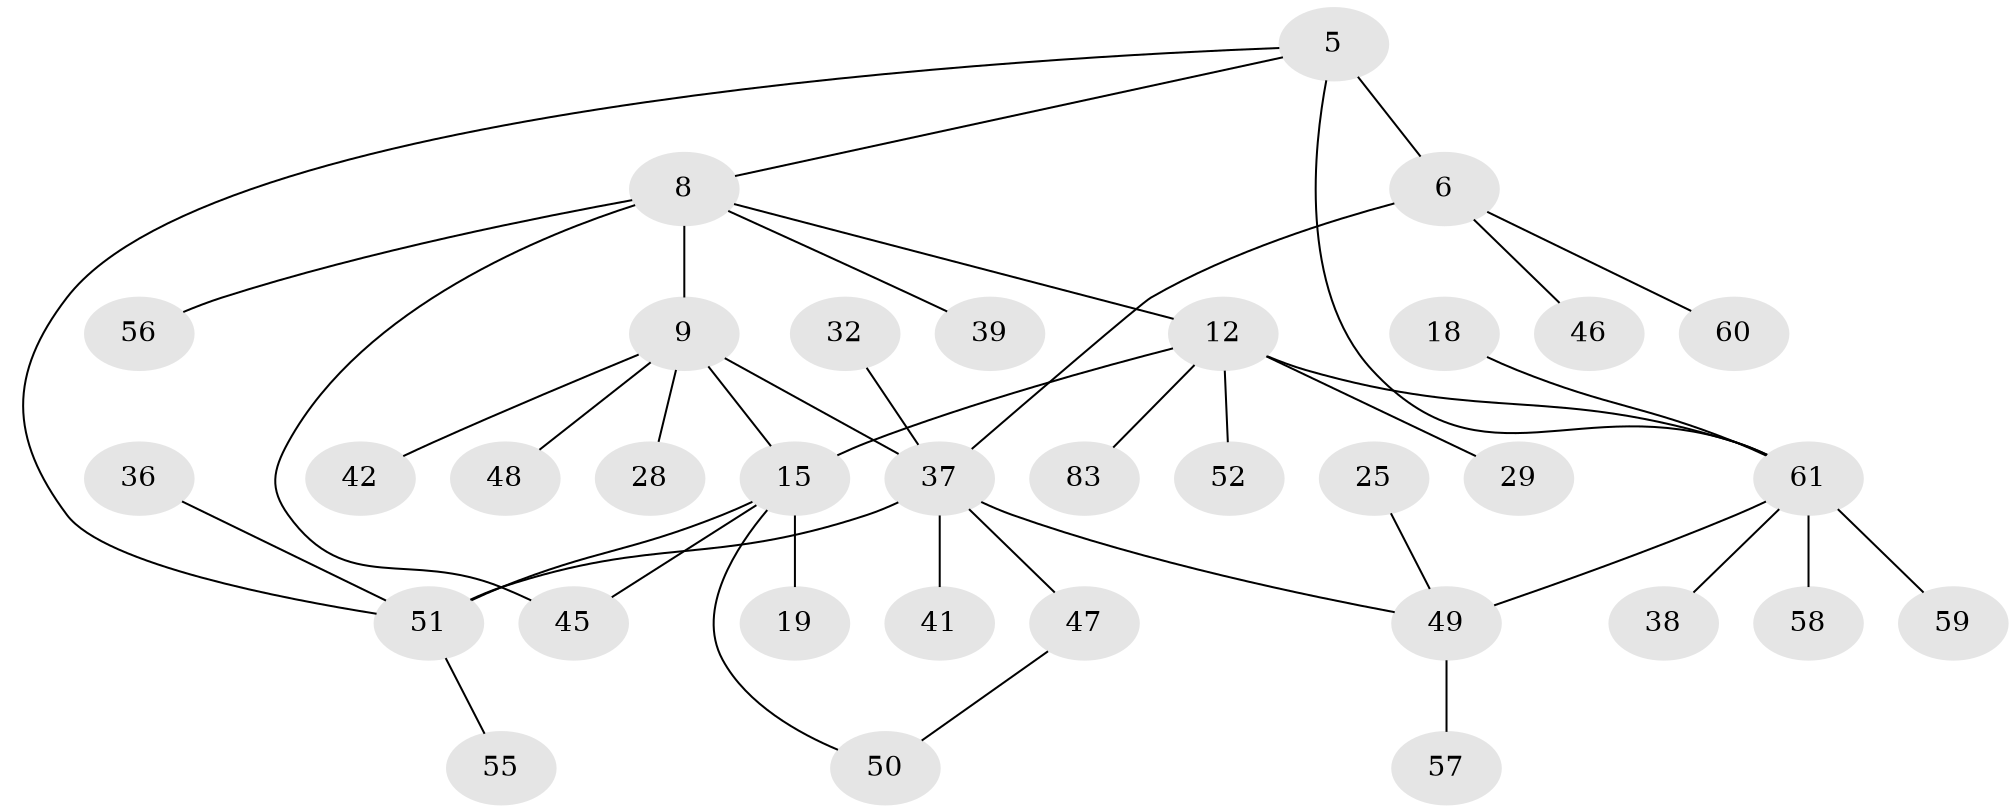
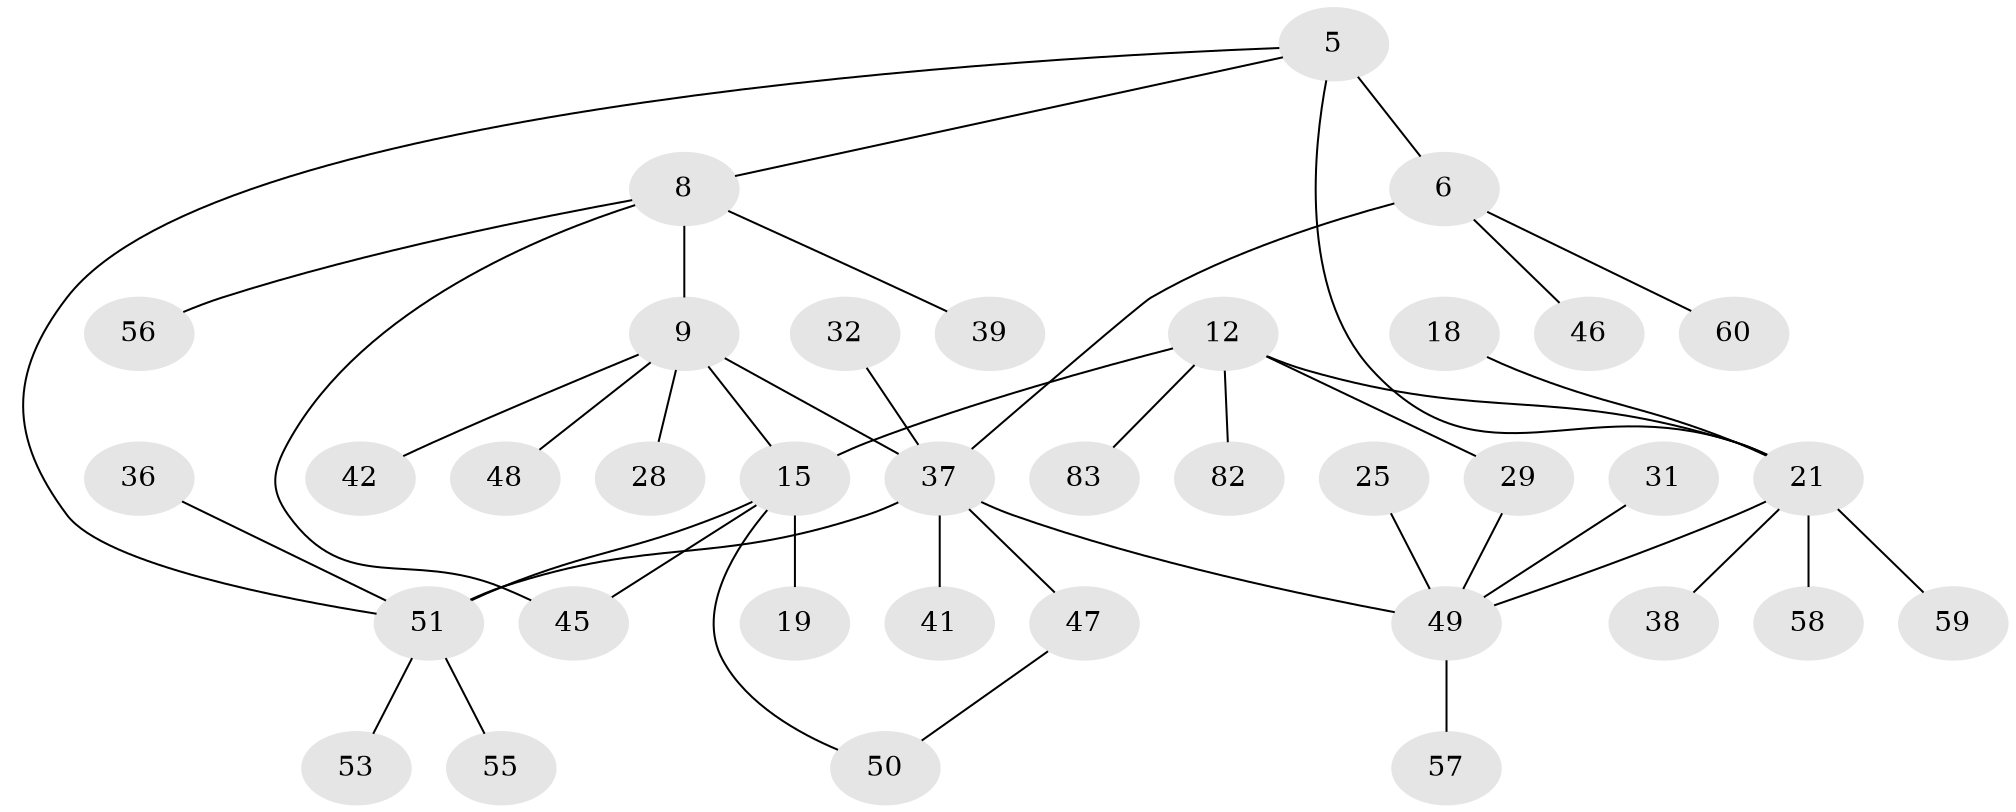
(954, 261) -> none
(1229, 479) -> (1229, 479)
none -> (1664, 479)
(1809, 479) -> (1809, 479)
none -> (1483, 551)
none -> (356, 768)
